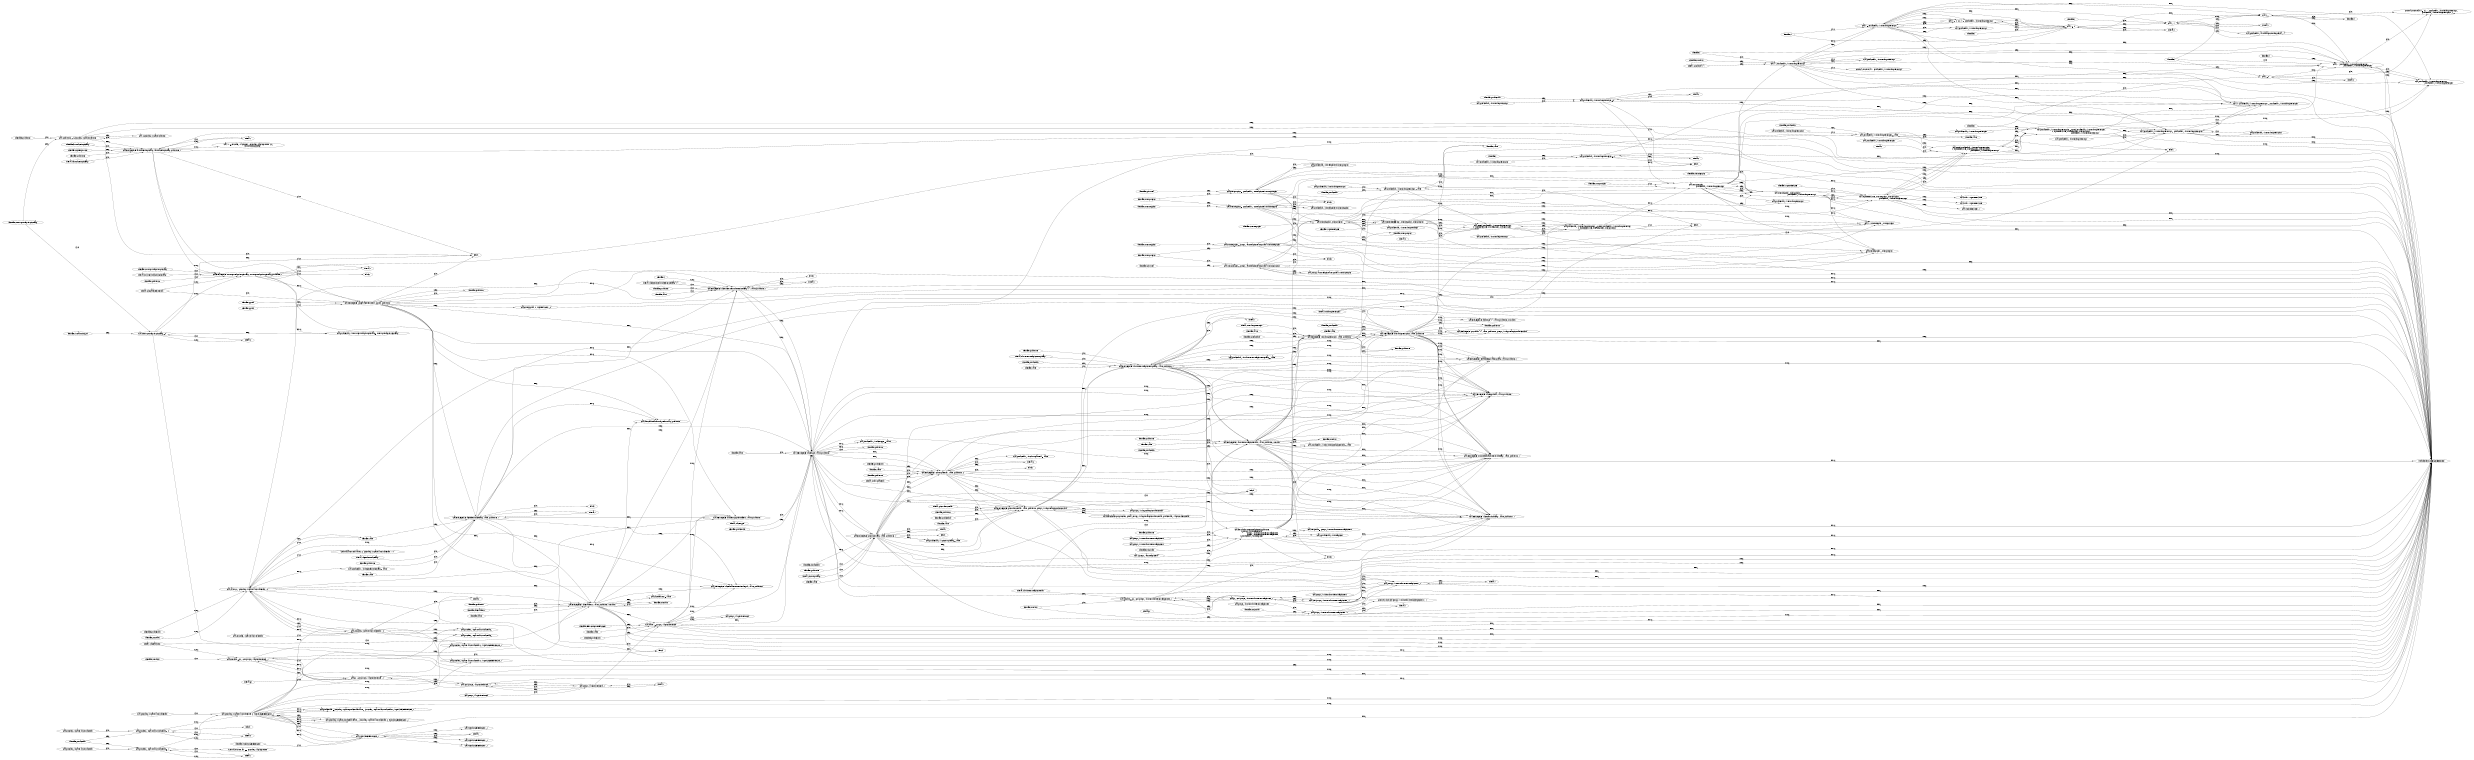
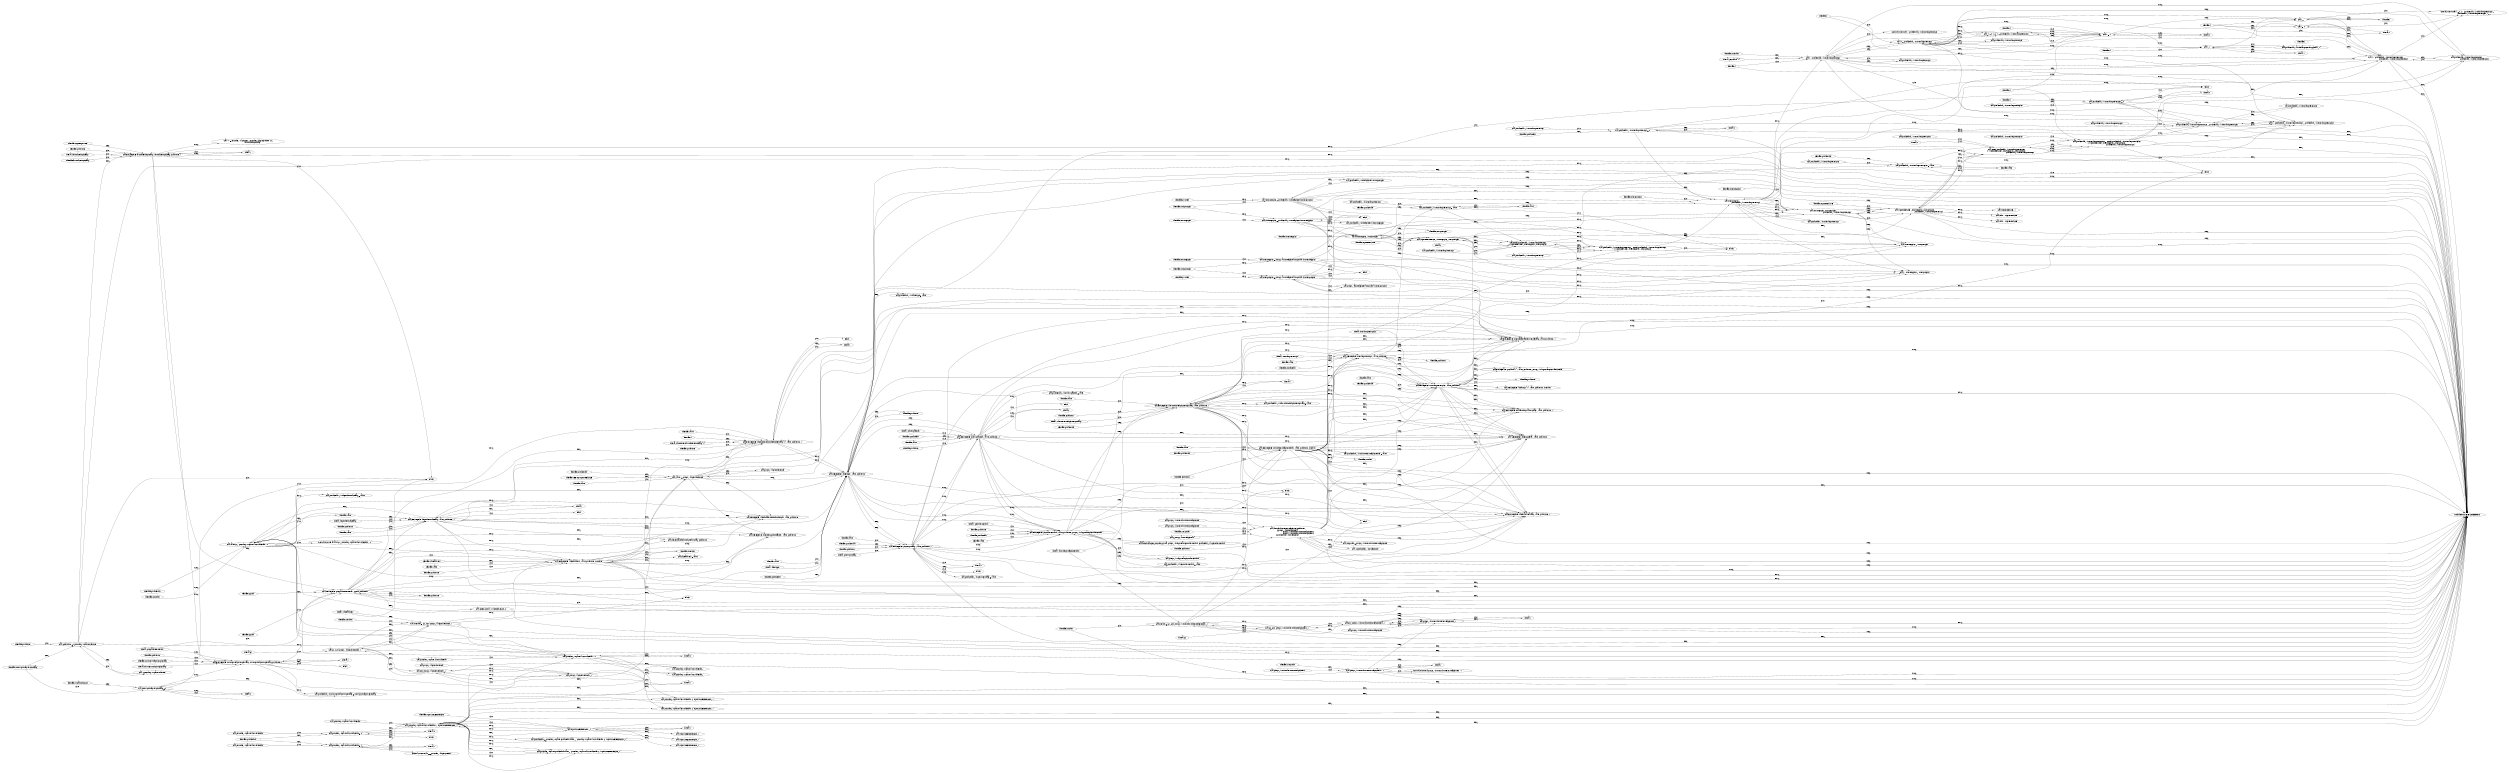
none -> (2415, 150)
none -> (1182, 564)
(295, 673) -> (508, 641)
